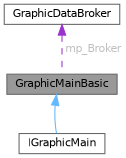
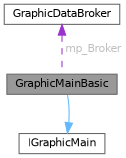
(55, 119) -> (69, 109)
